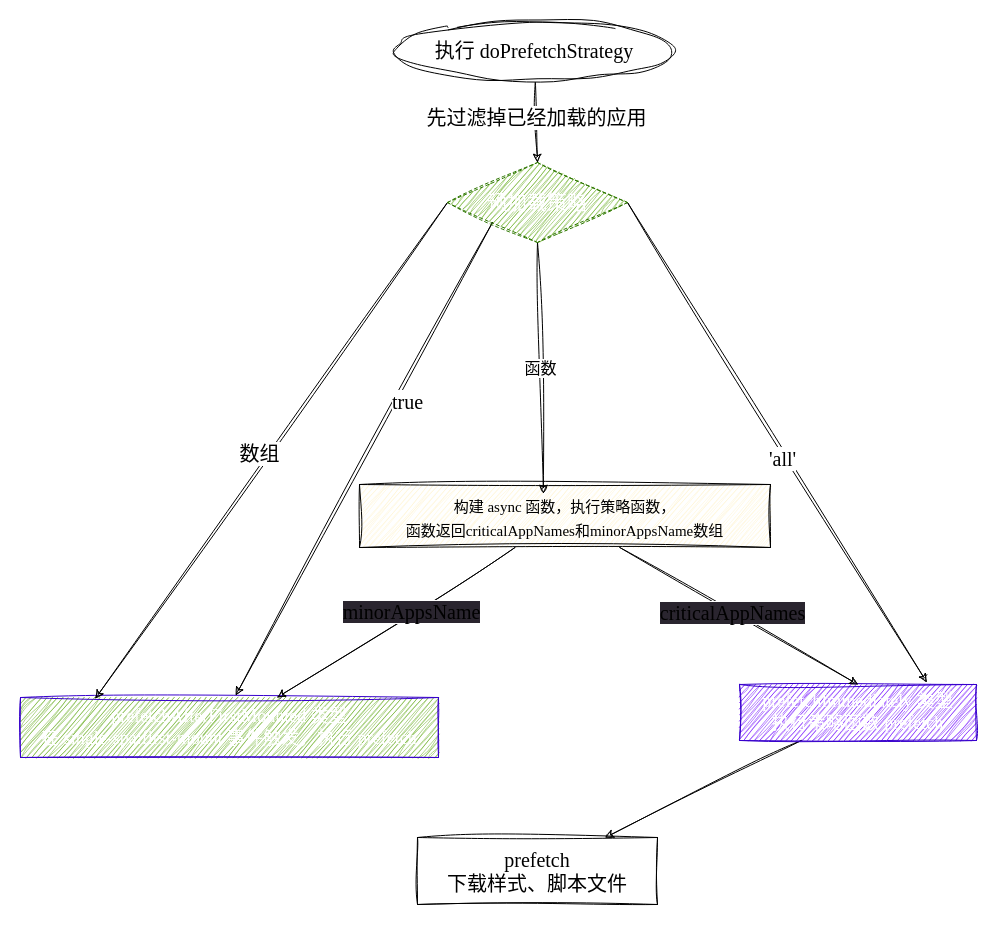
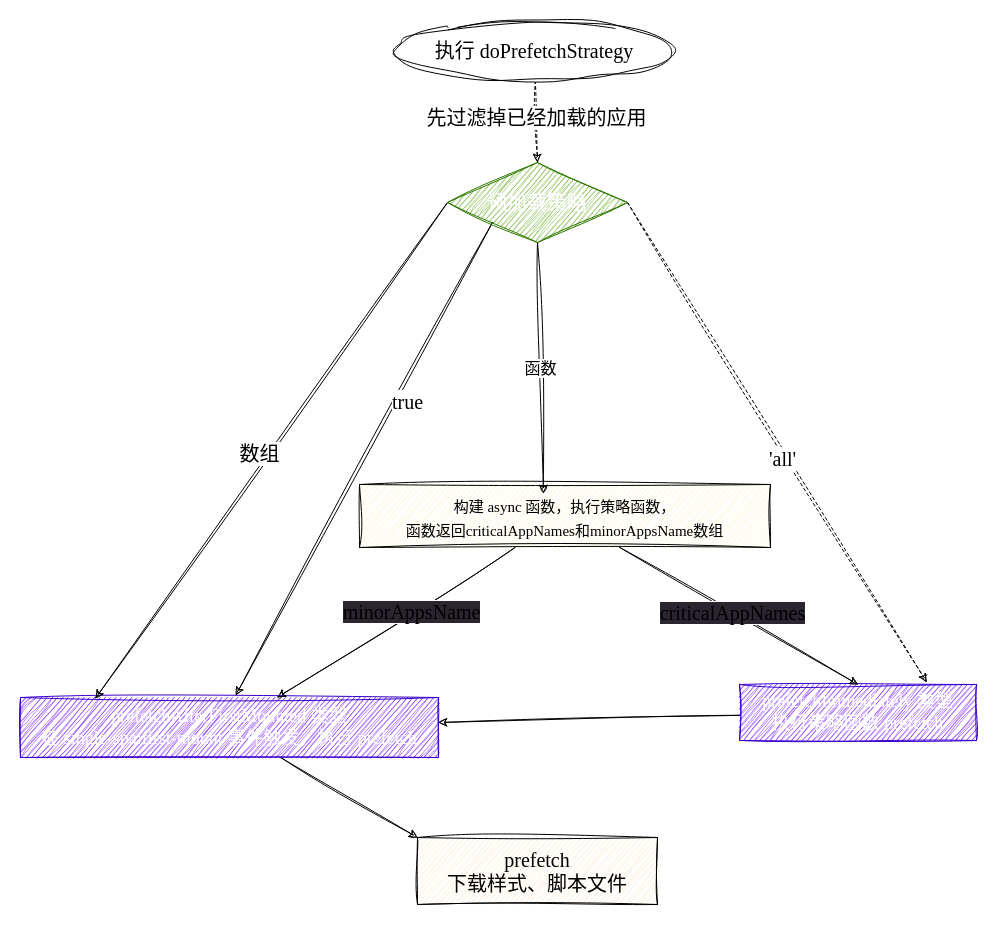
(537, 141) -> (537, 141)
(538, 203) -> (538, 203)
(704, 326) -> (704, 326)
(230, 728) -> (230, 728)
(705, 788) -> (592, 719)
none -> (346, 796)
(538, 871) -> (538, 871)
